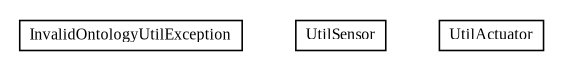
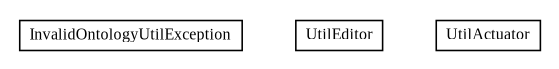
none -> (338, 35)
(340, 35) -> none
